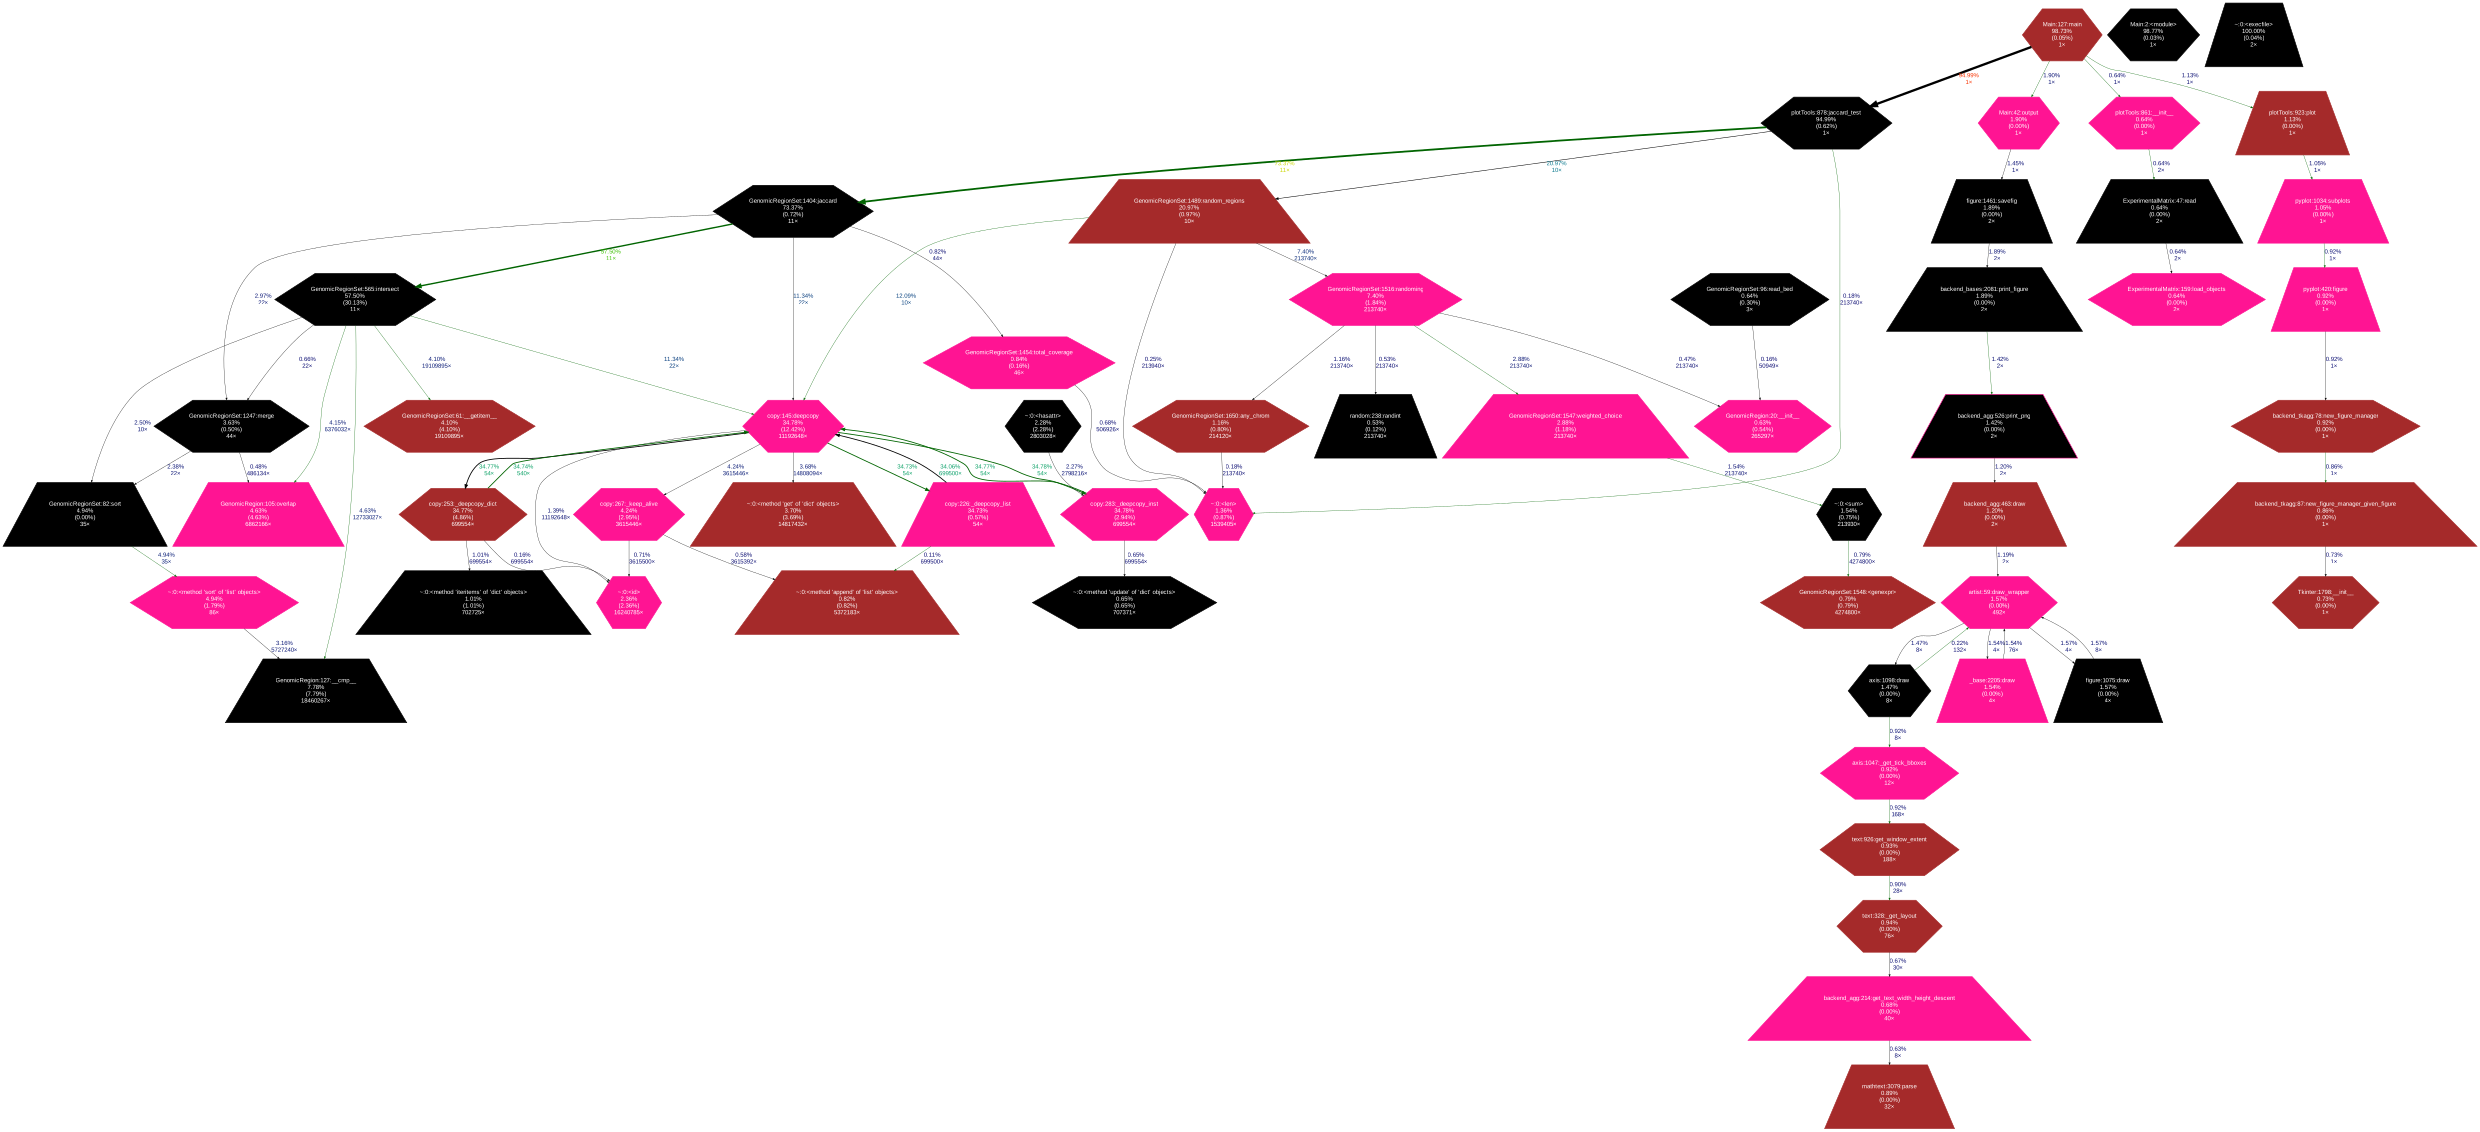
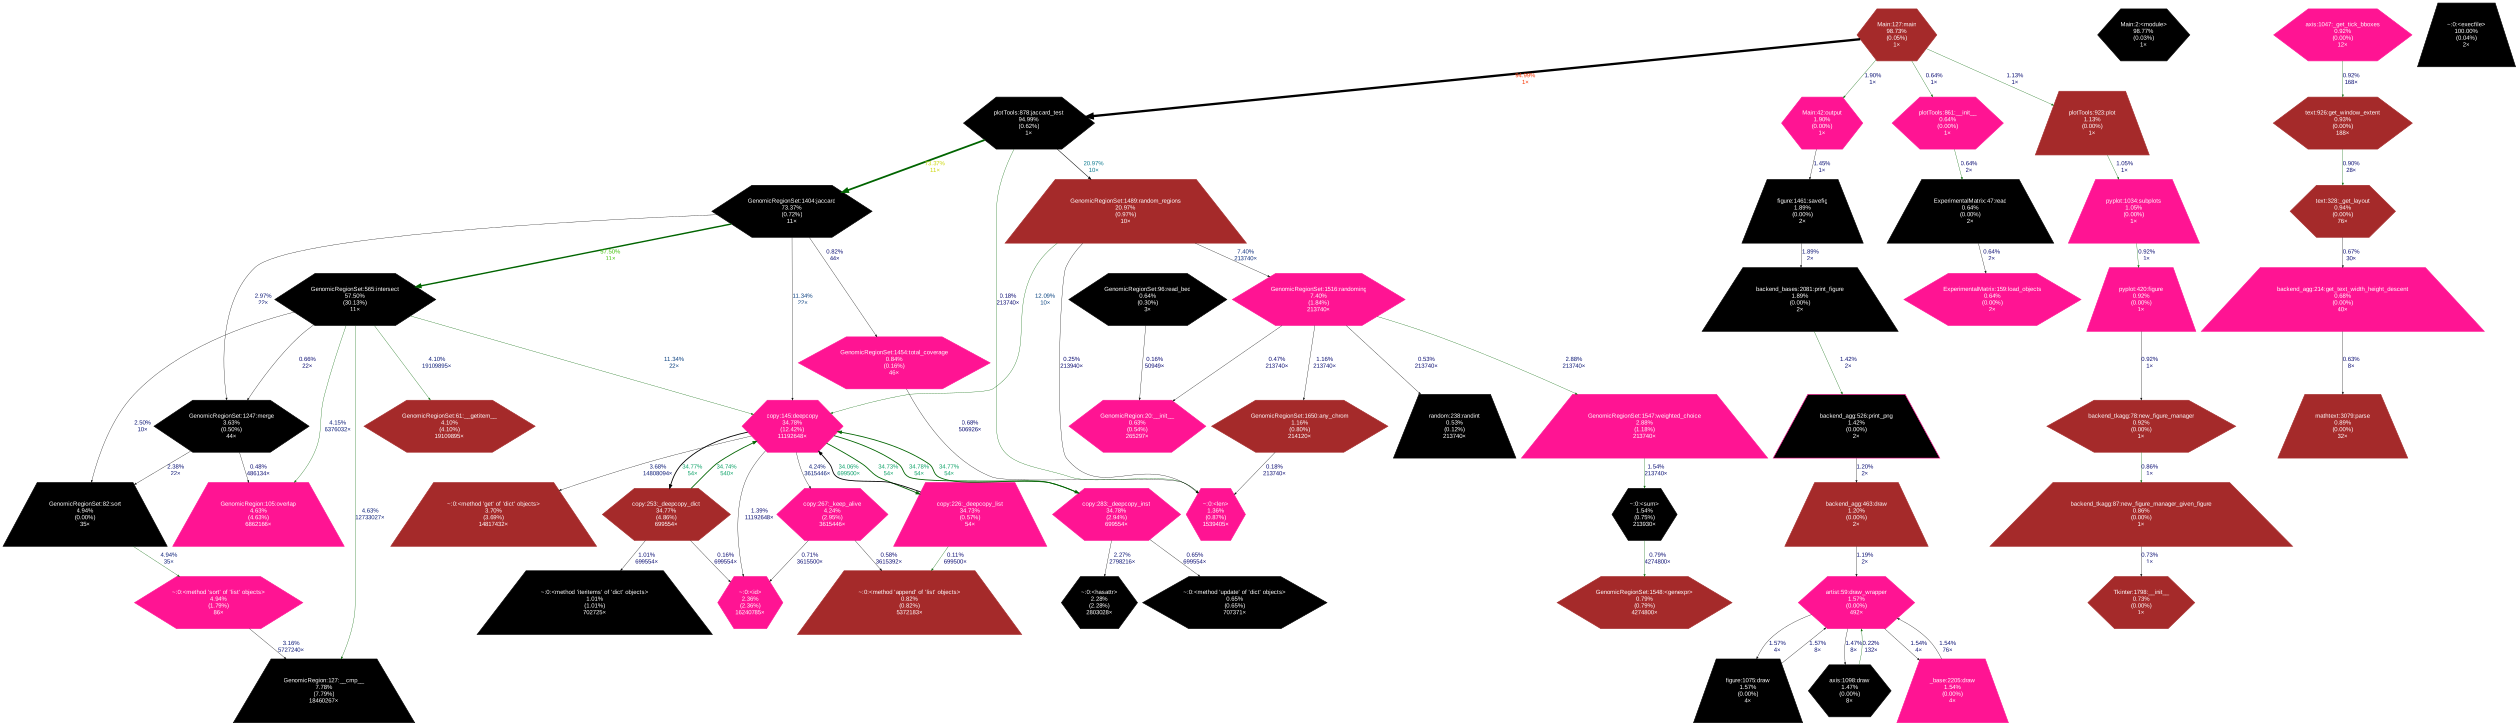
(1061, 477) -> (1108, 557)
(1890, 731) -> none
